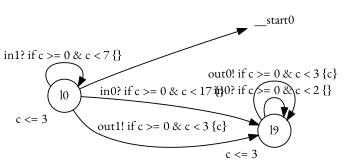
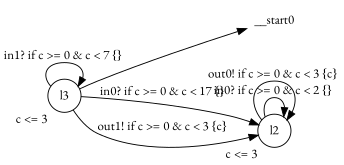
(64, 96) -> (64, 96)
(274, 131) -> (274, 131)
